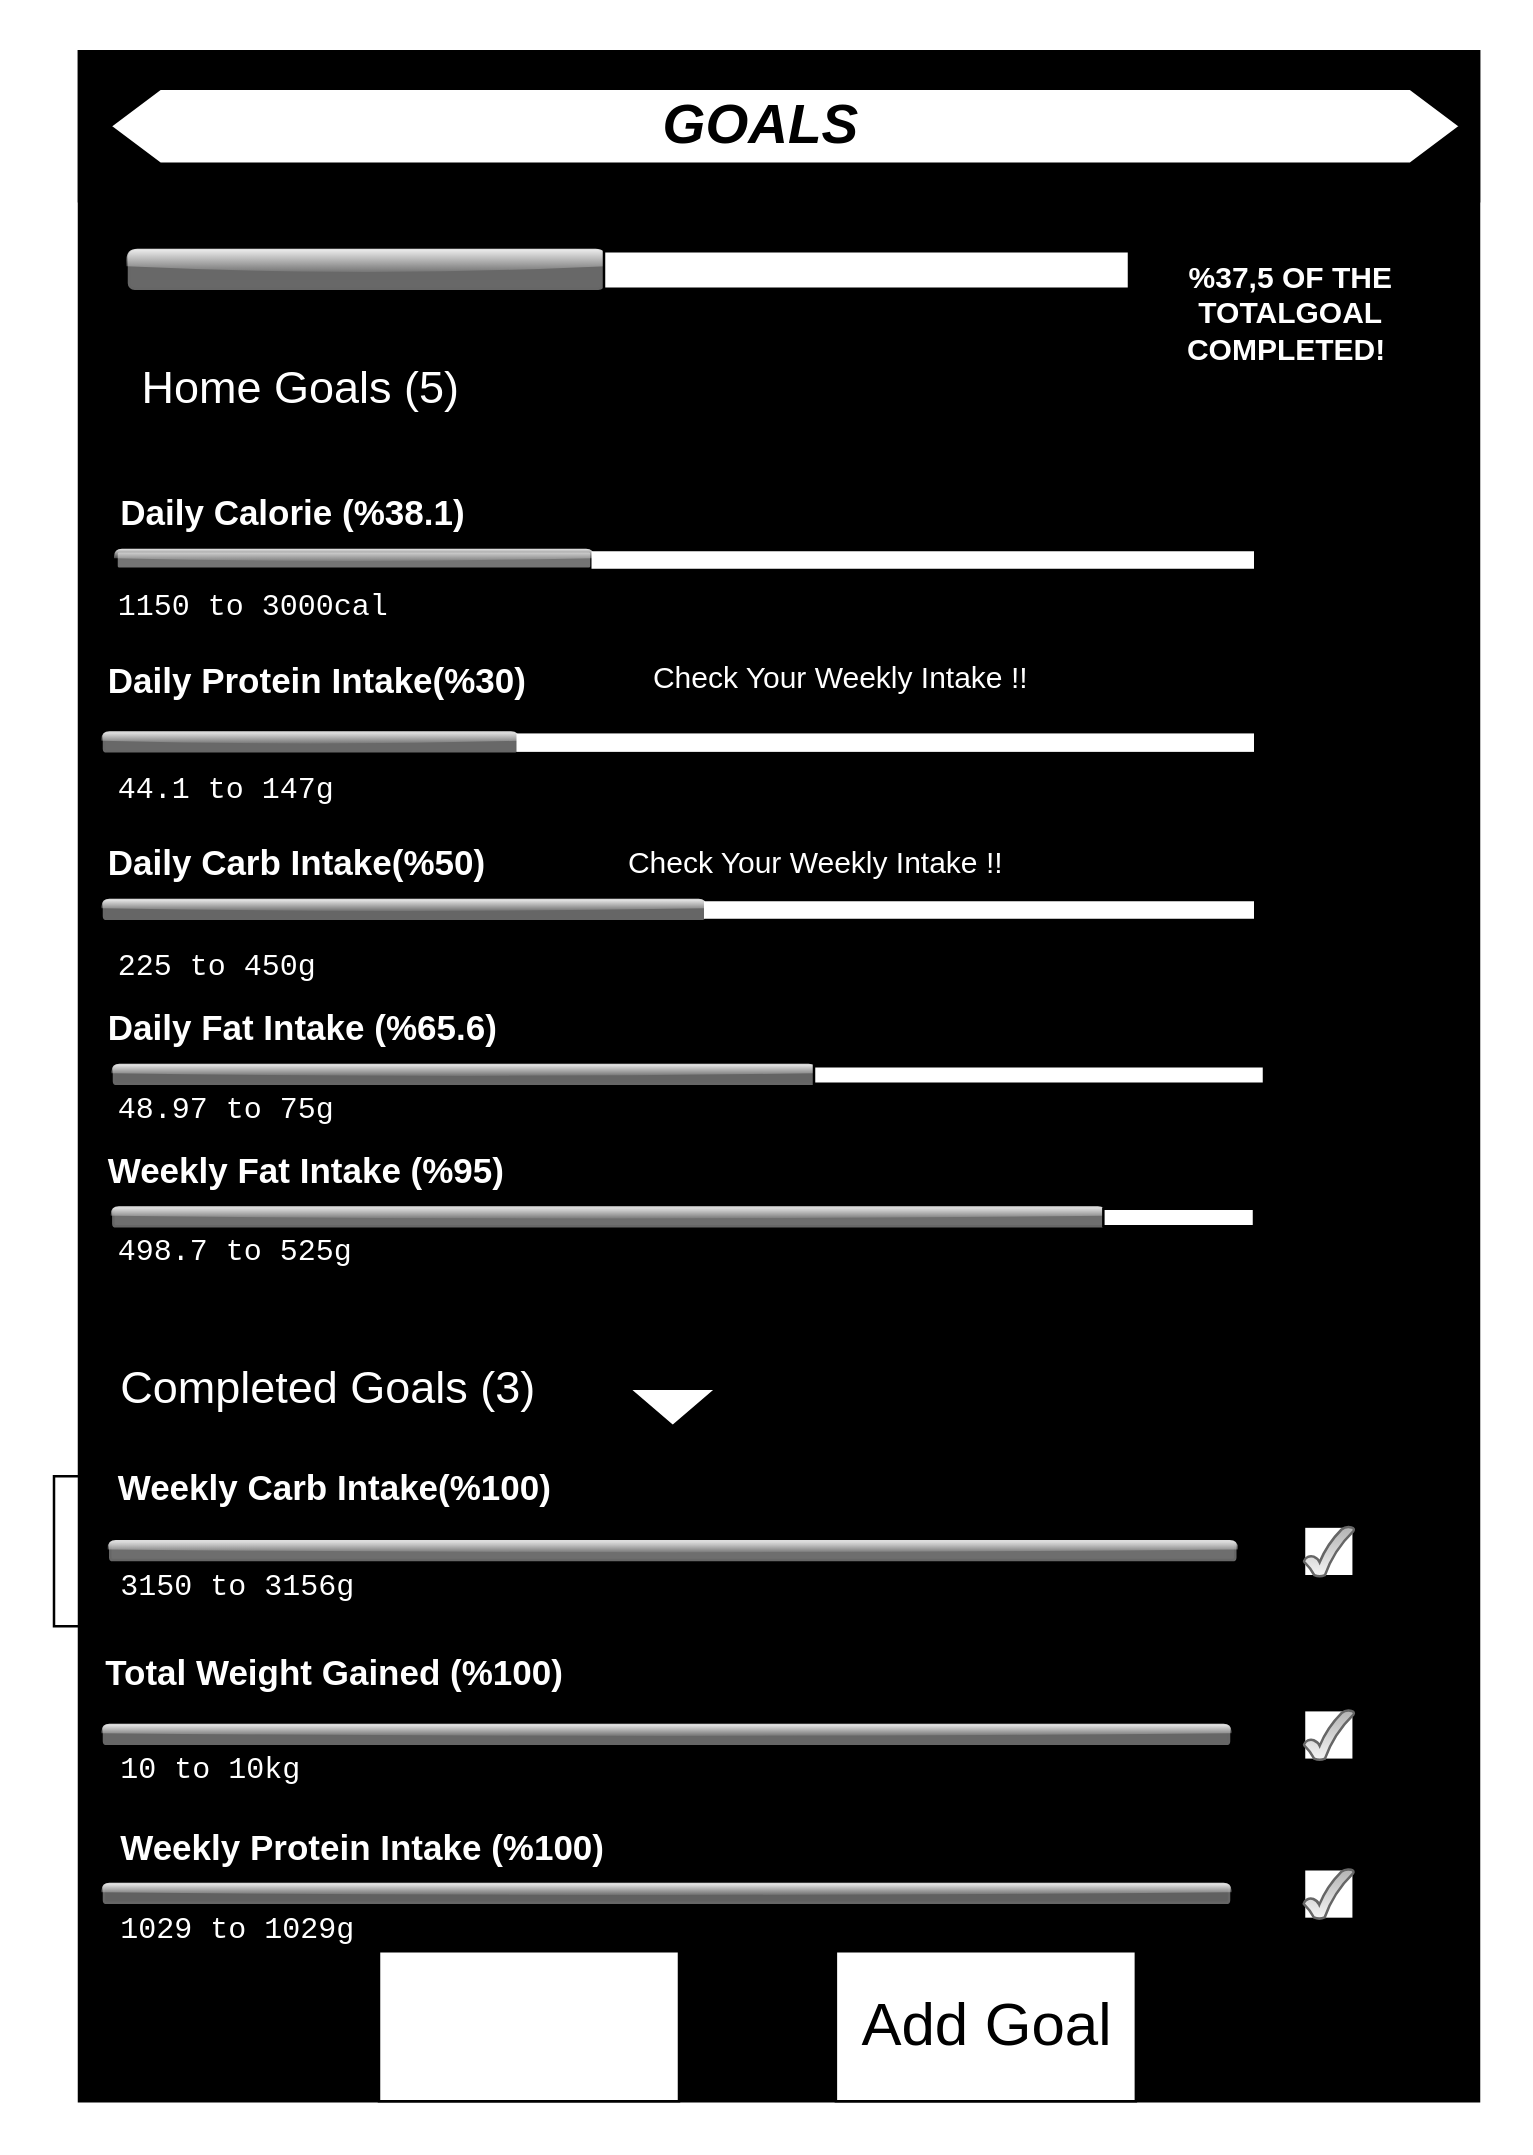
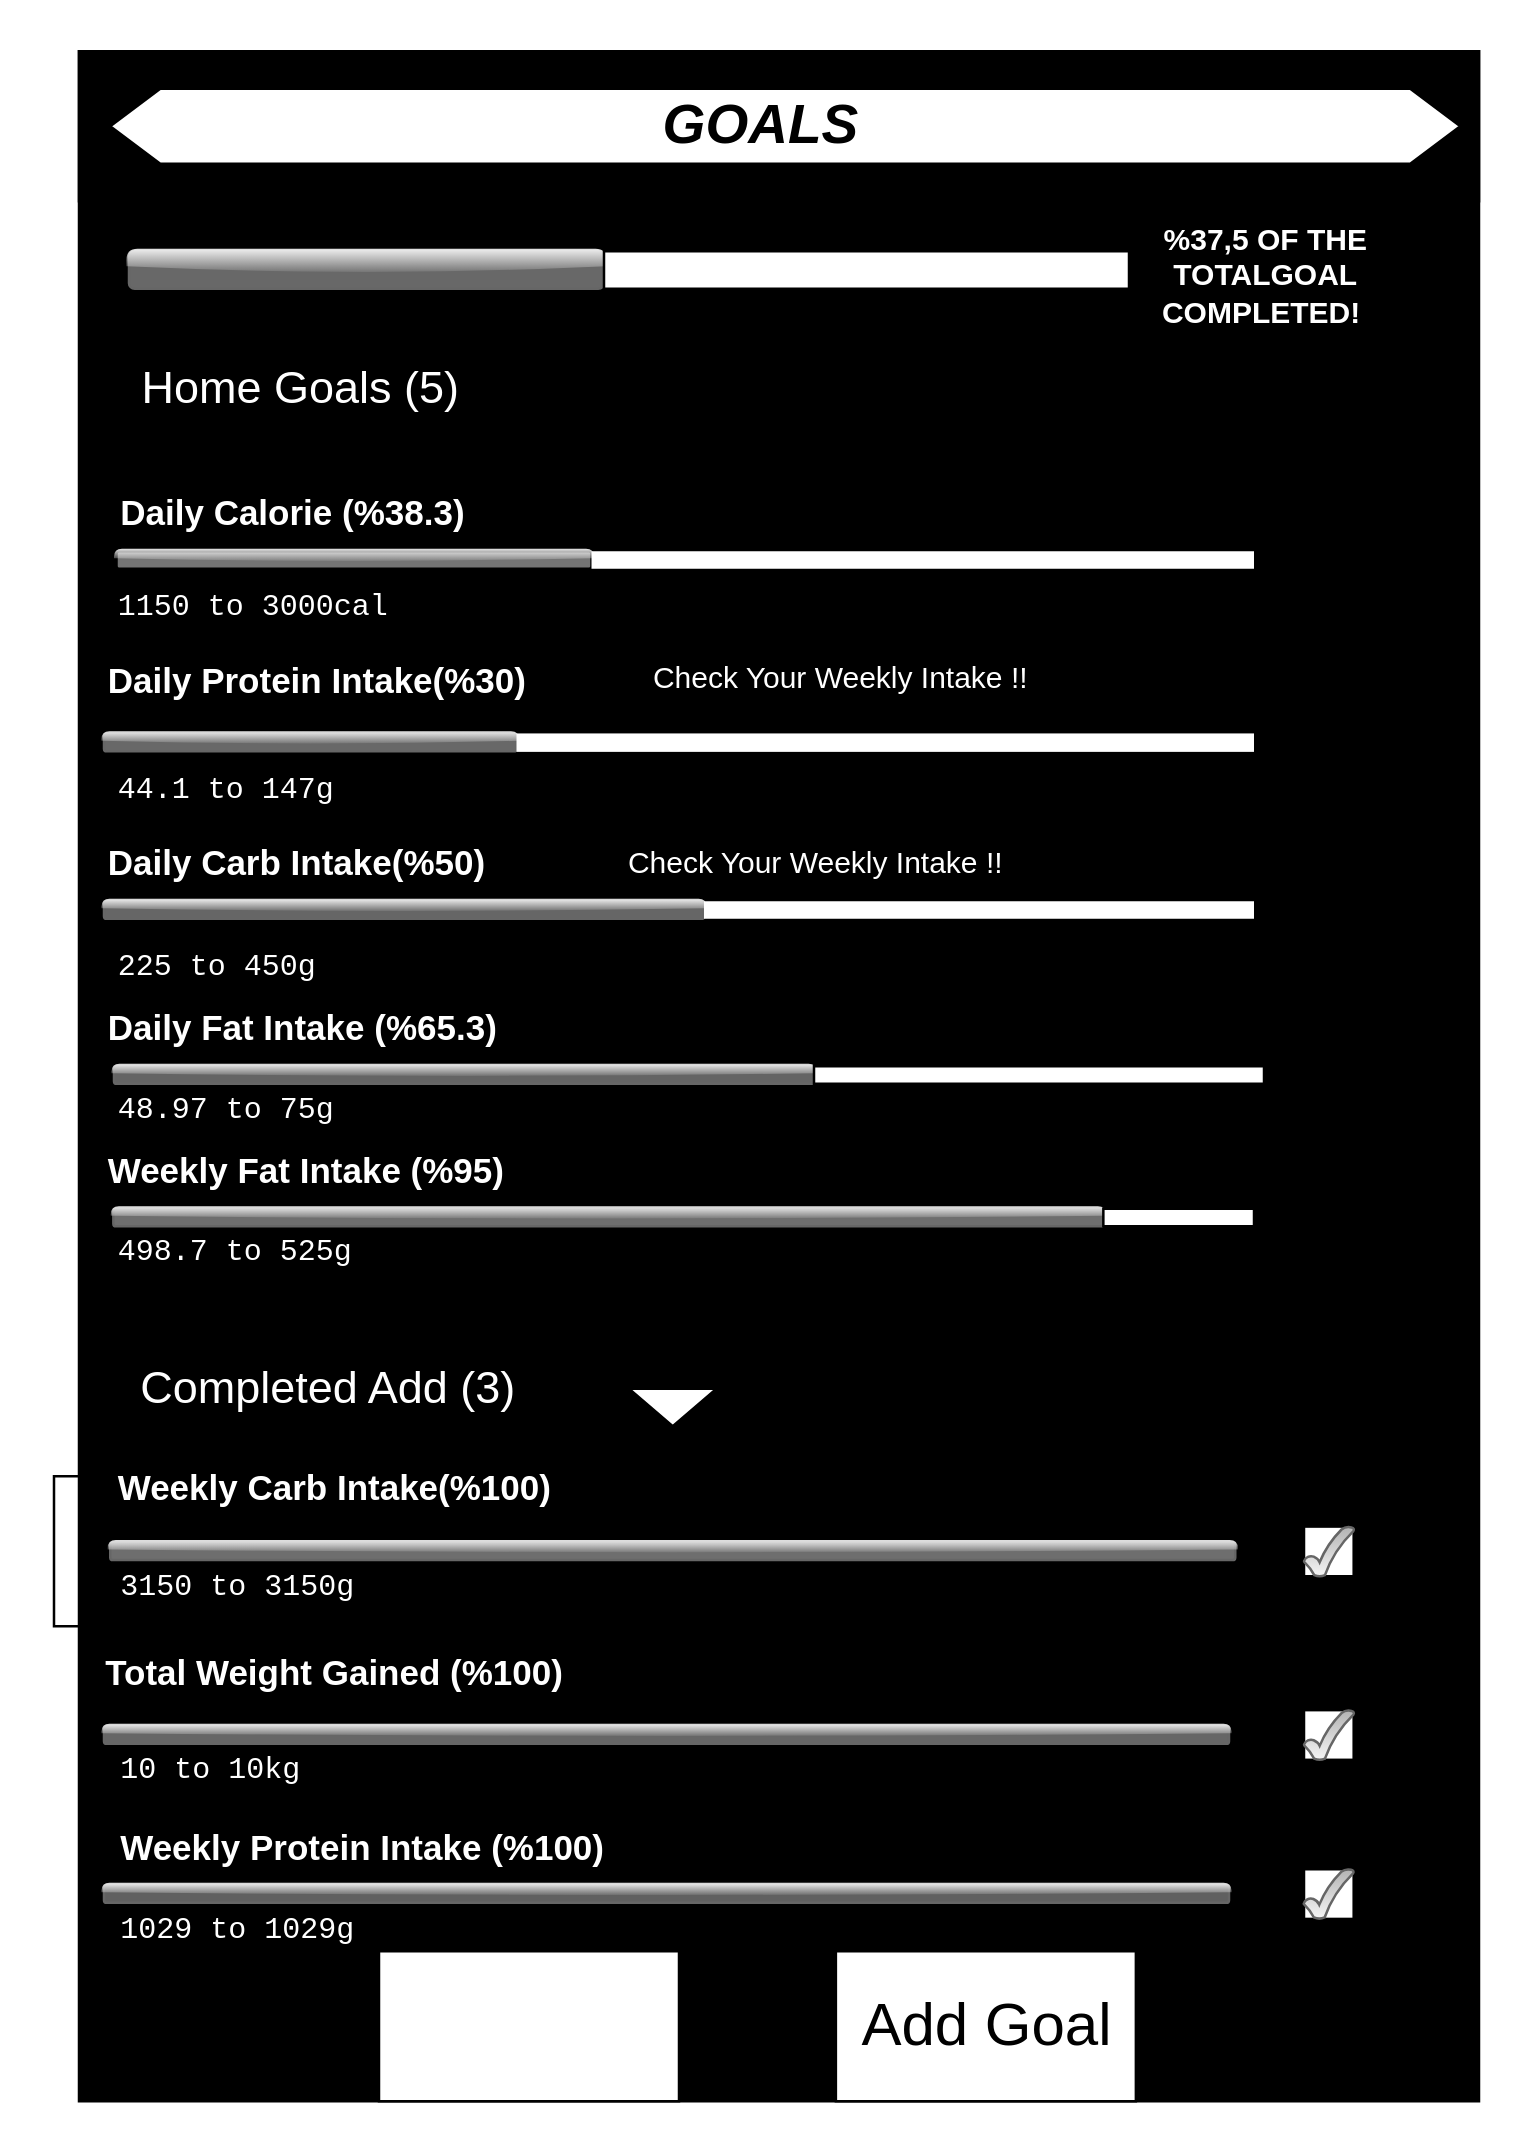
(1291, 314) -> (1266, 276)
(270, 514) -> (270, 514)
(287, 1029) -> (287, 1029)
(329, 1389) -> (329, 1389)
(223, 1586) -> (223, 1586)
